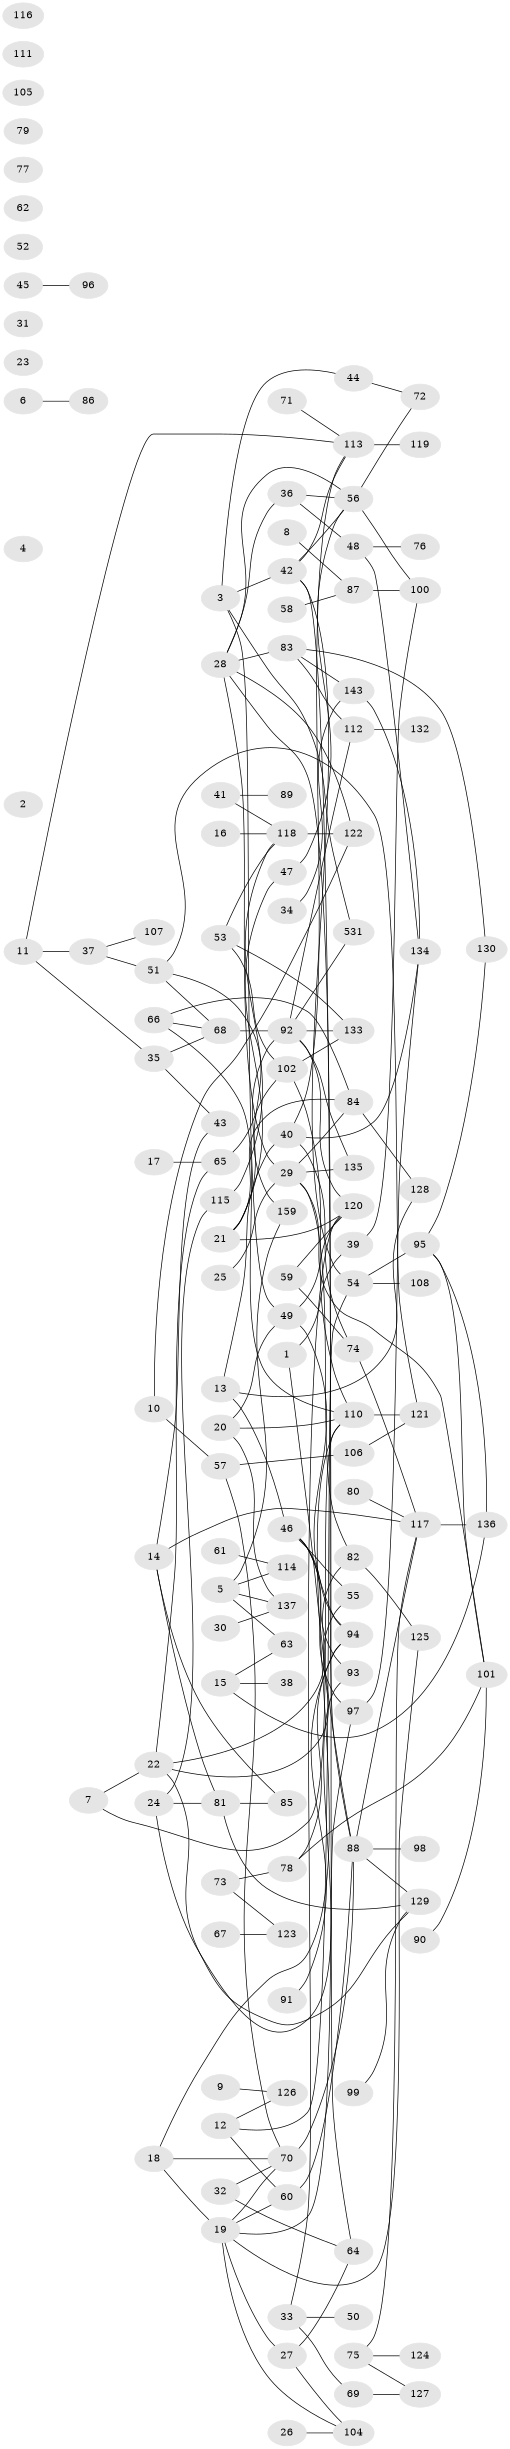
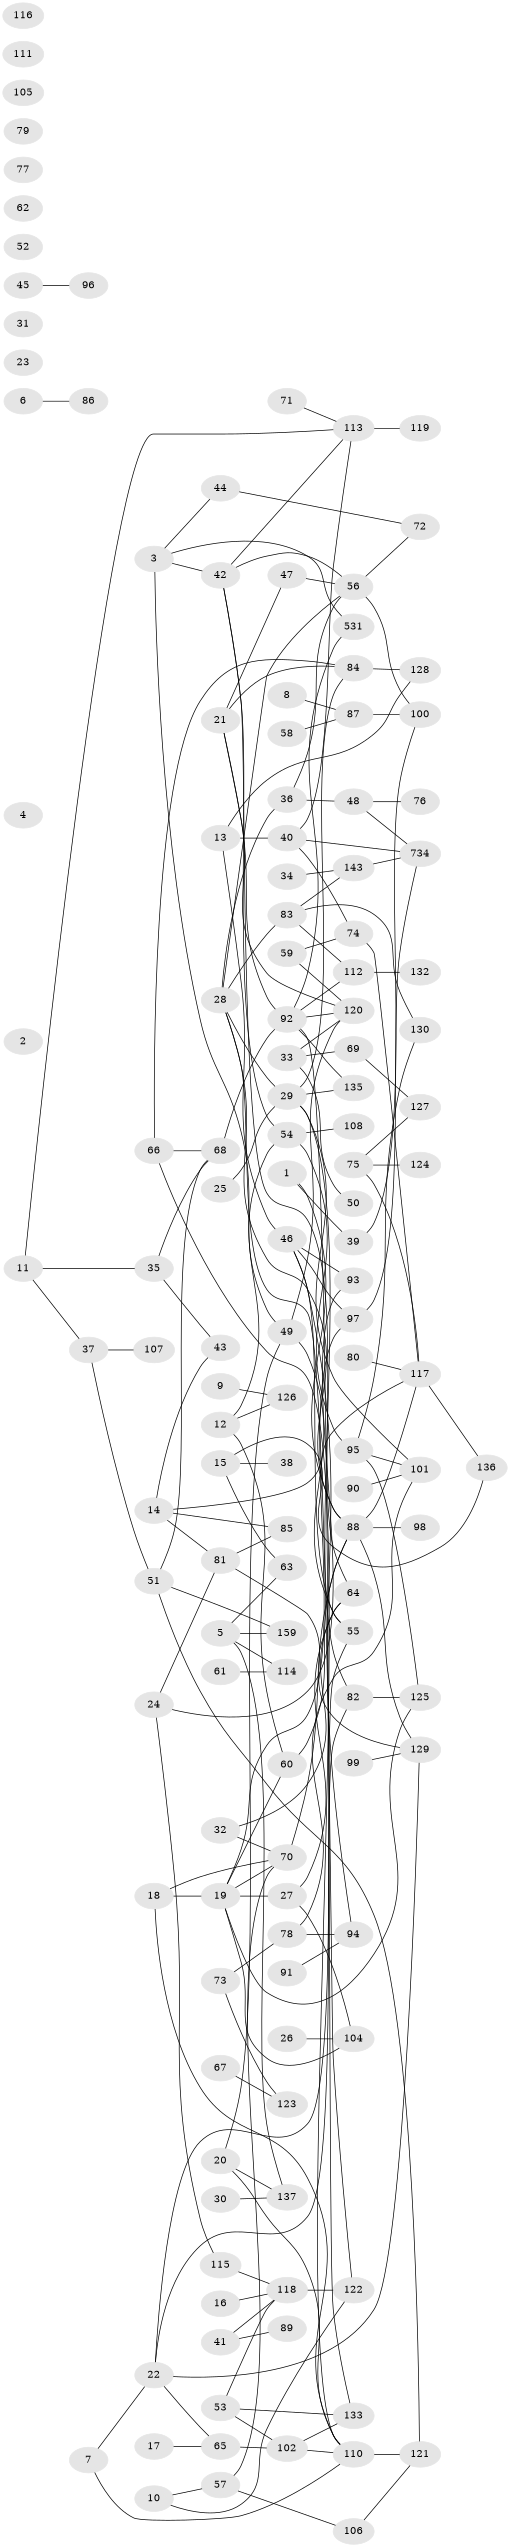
(420, 952) -> (420, 854)
(477, 1379) -> (401, 1570)
(320, 1476) -> (319, 1483)
